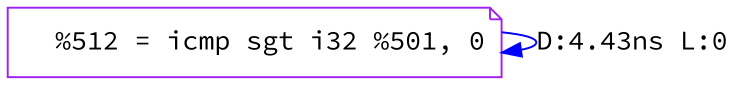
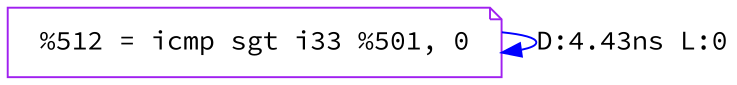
(255, 42) -> (255, 42)
